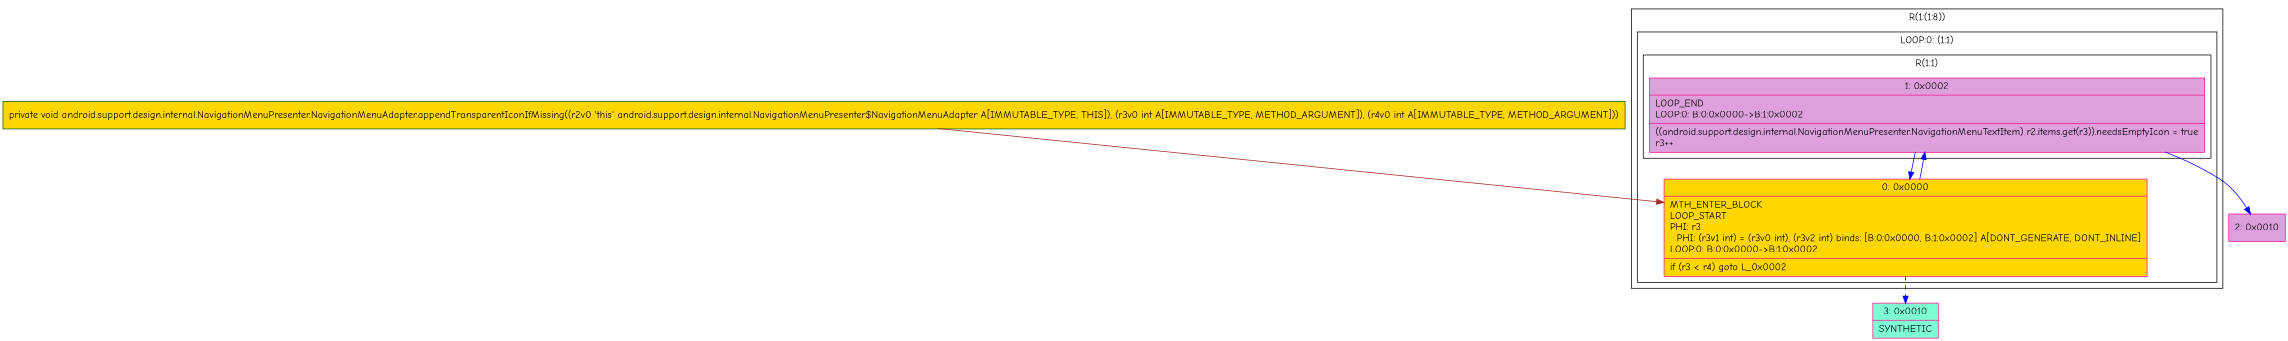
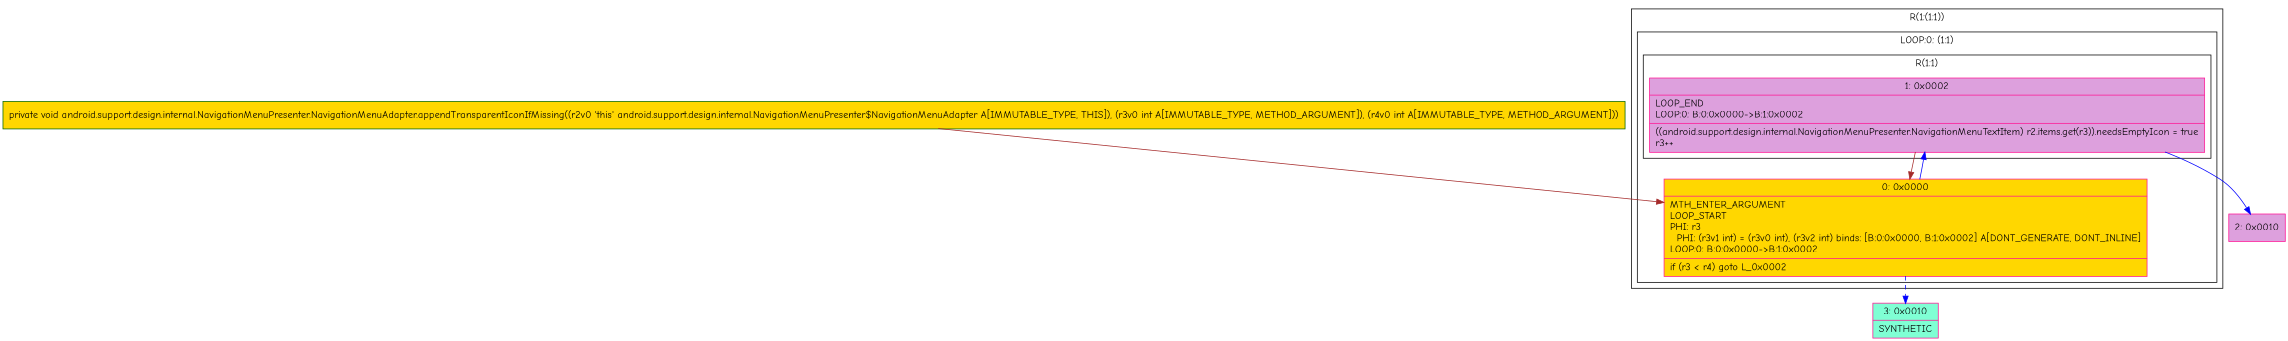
(1927, 17) -> (1927, 17)
(1913, 163) -> (1913, 163)
(1716, 205) -> (1728, 205)
